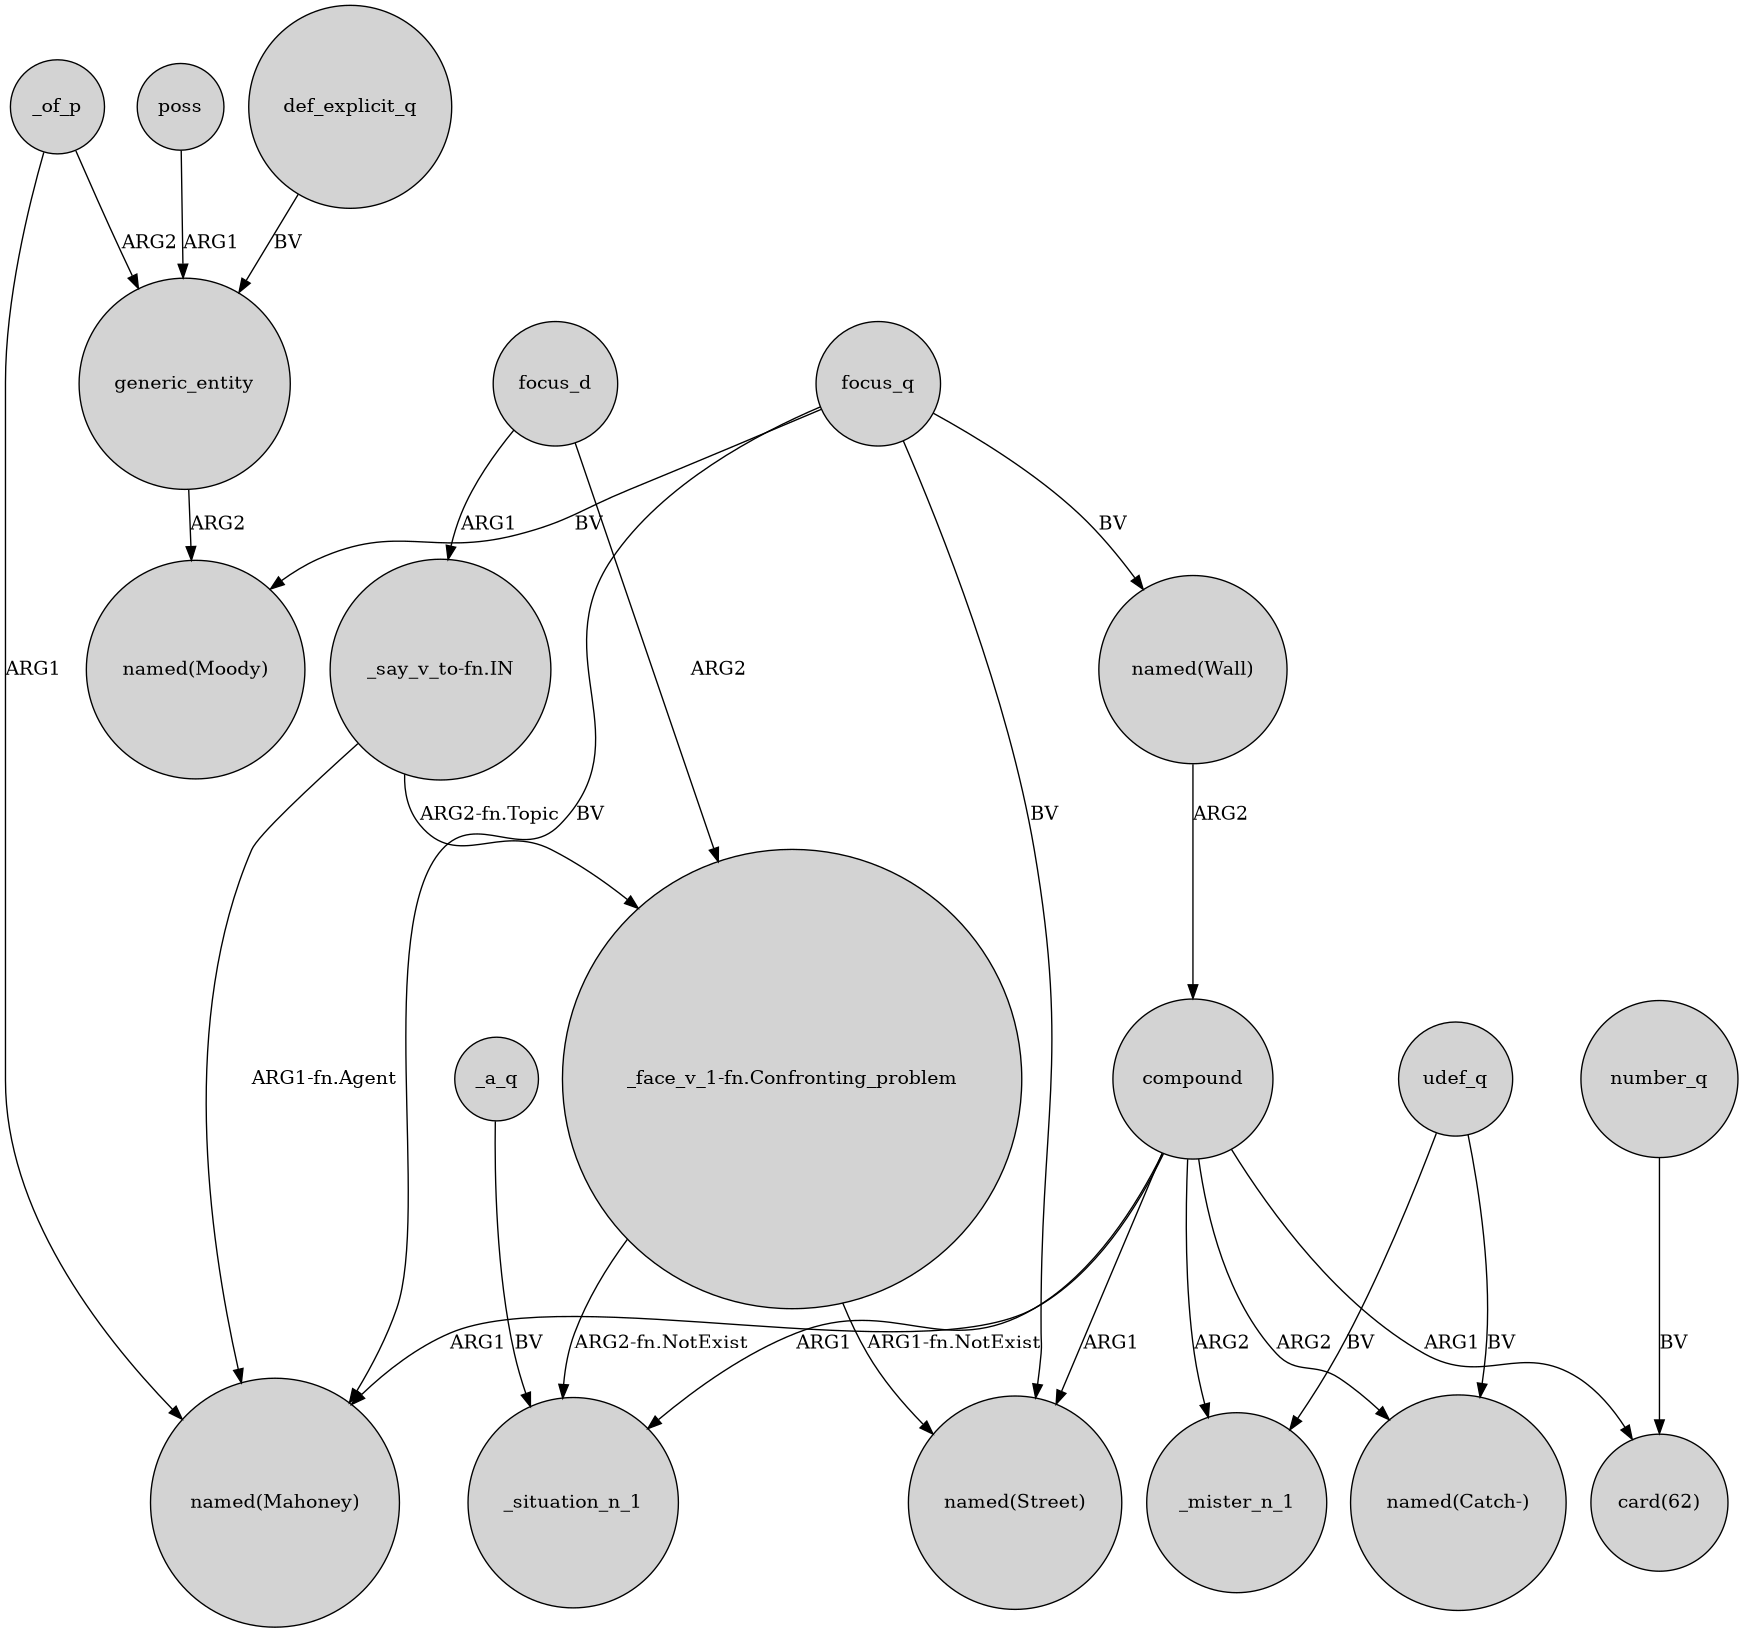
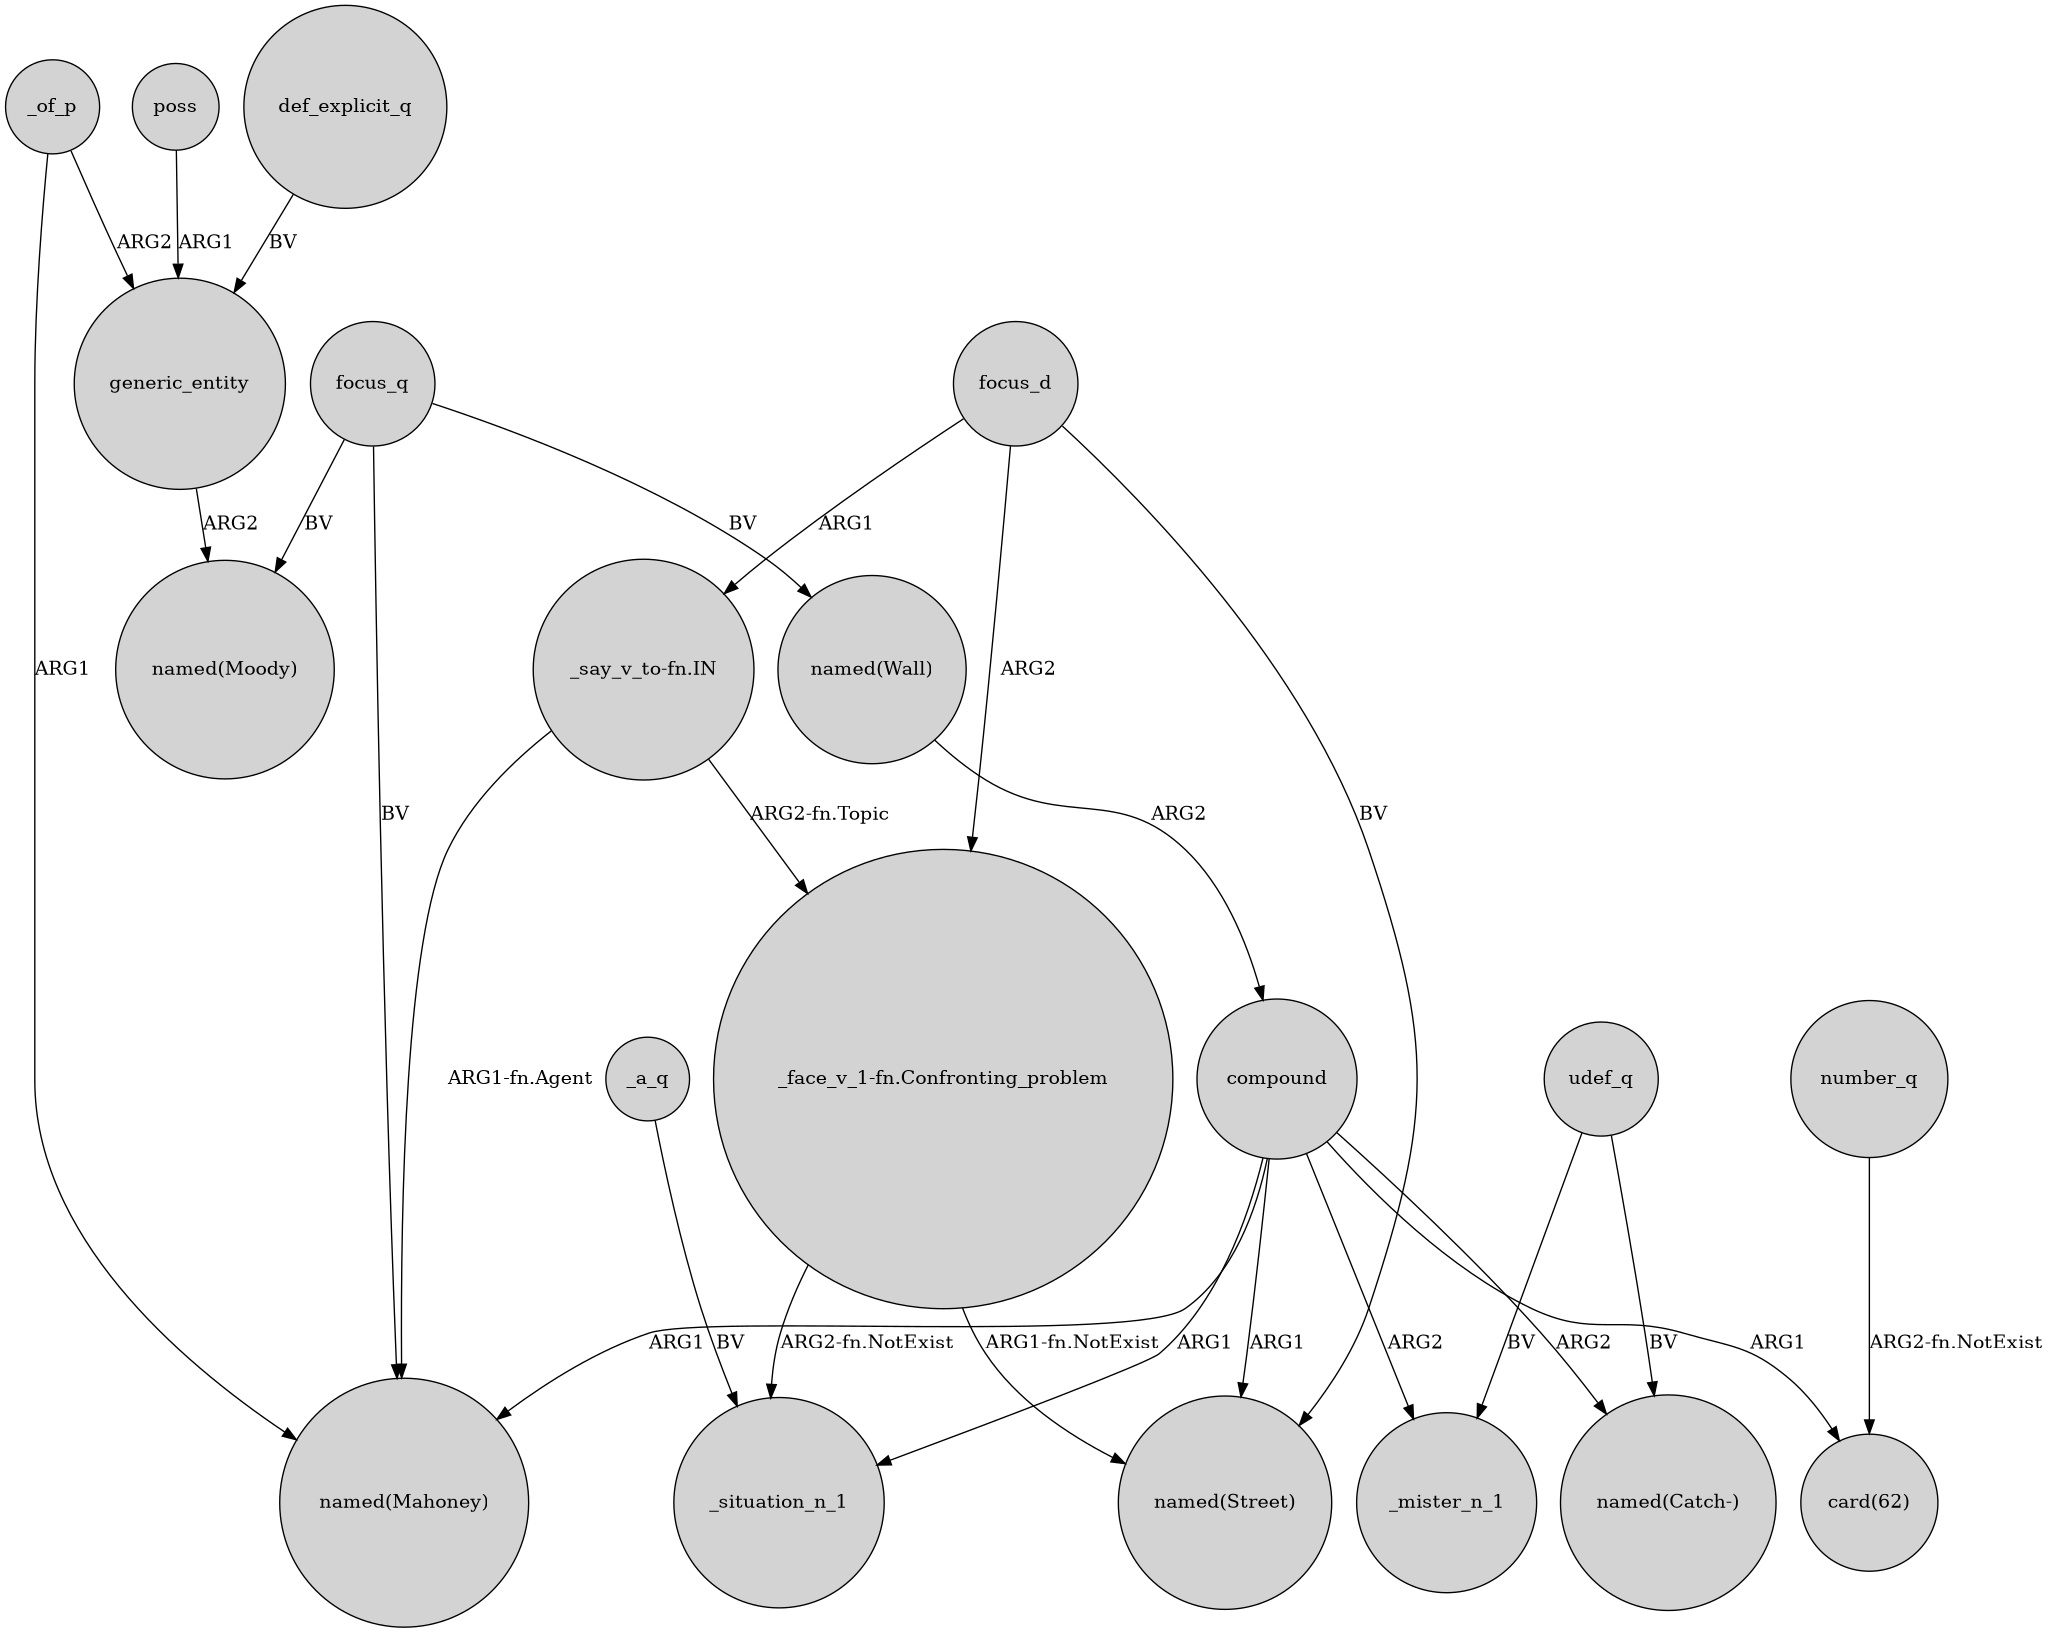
(1042, 902) -> (1379, 881)
(1674, 1343) -> (1956, 1343)
